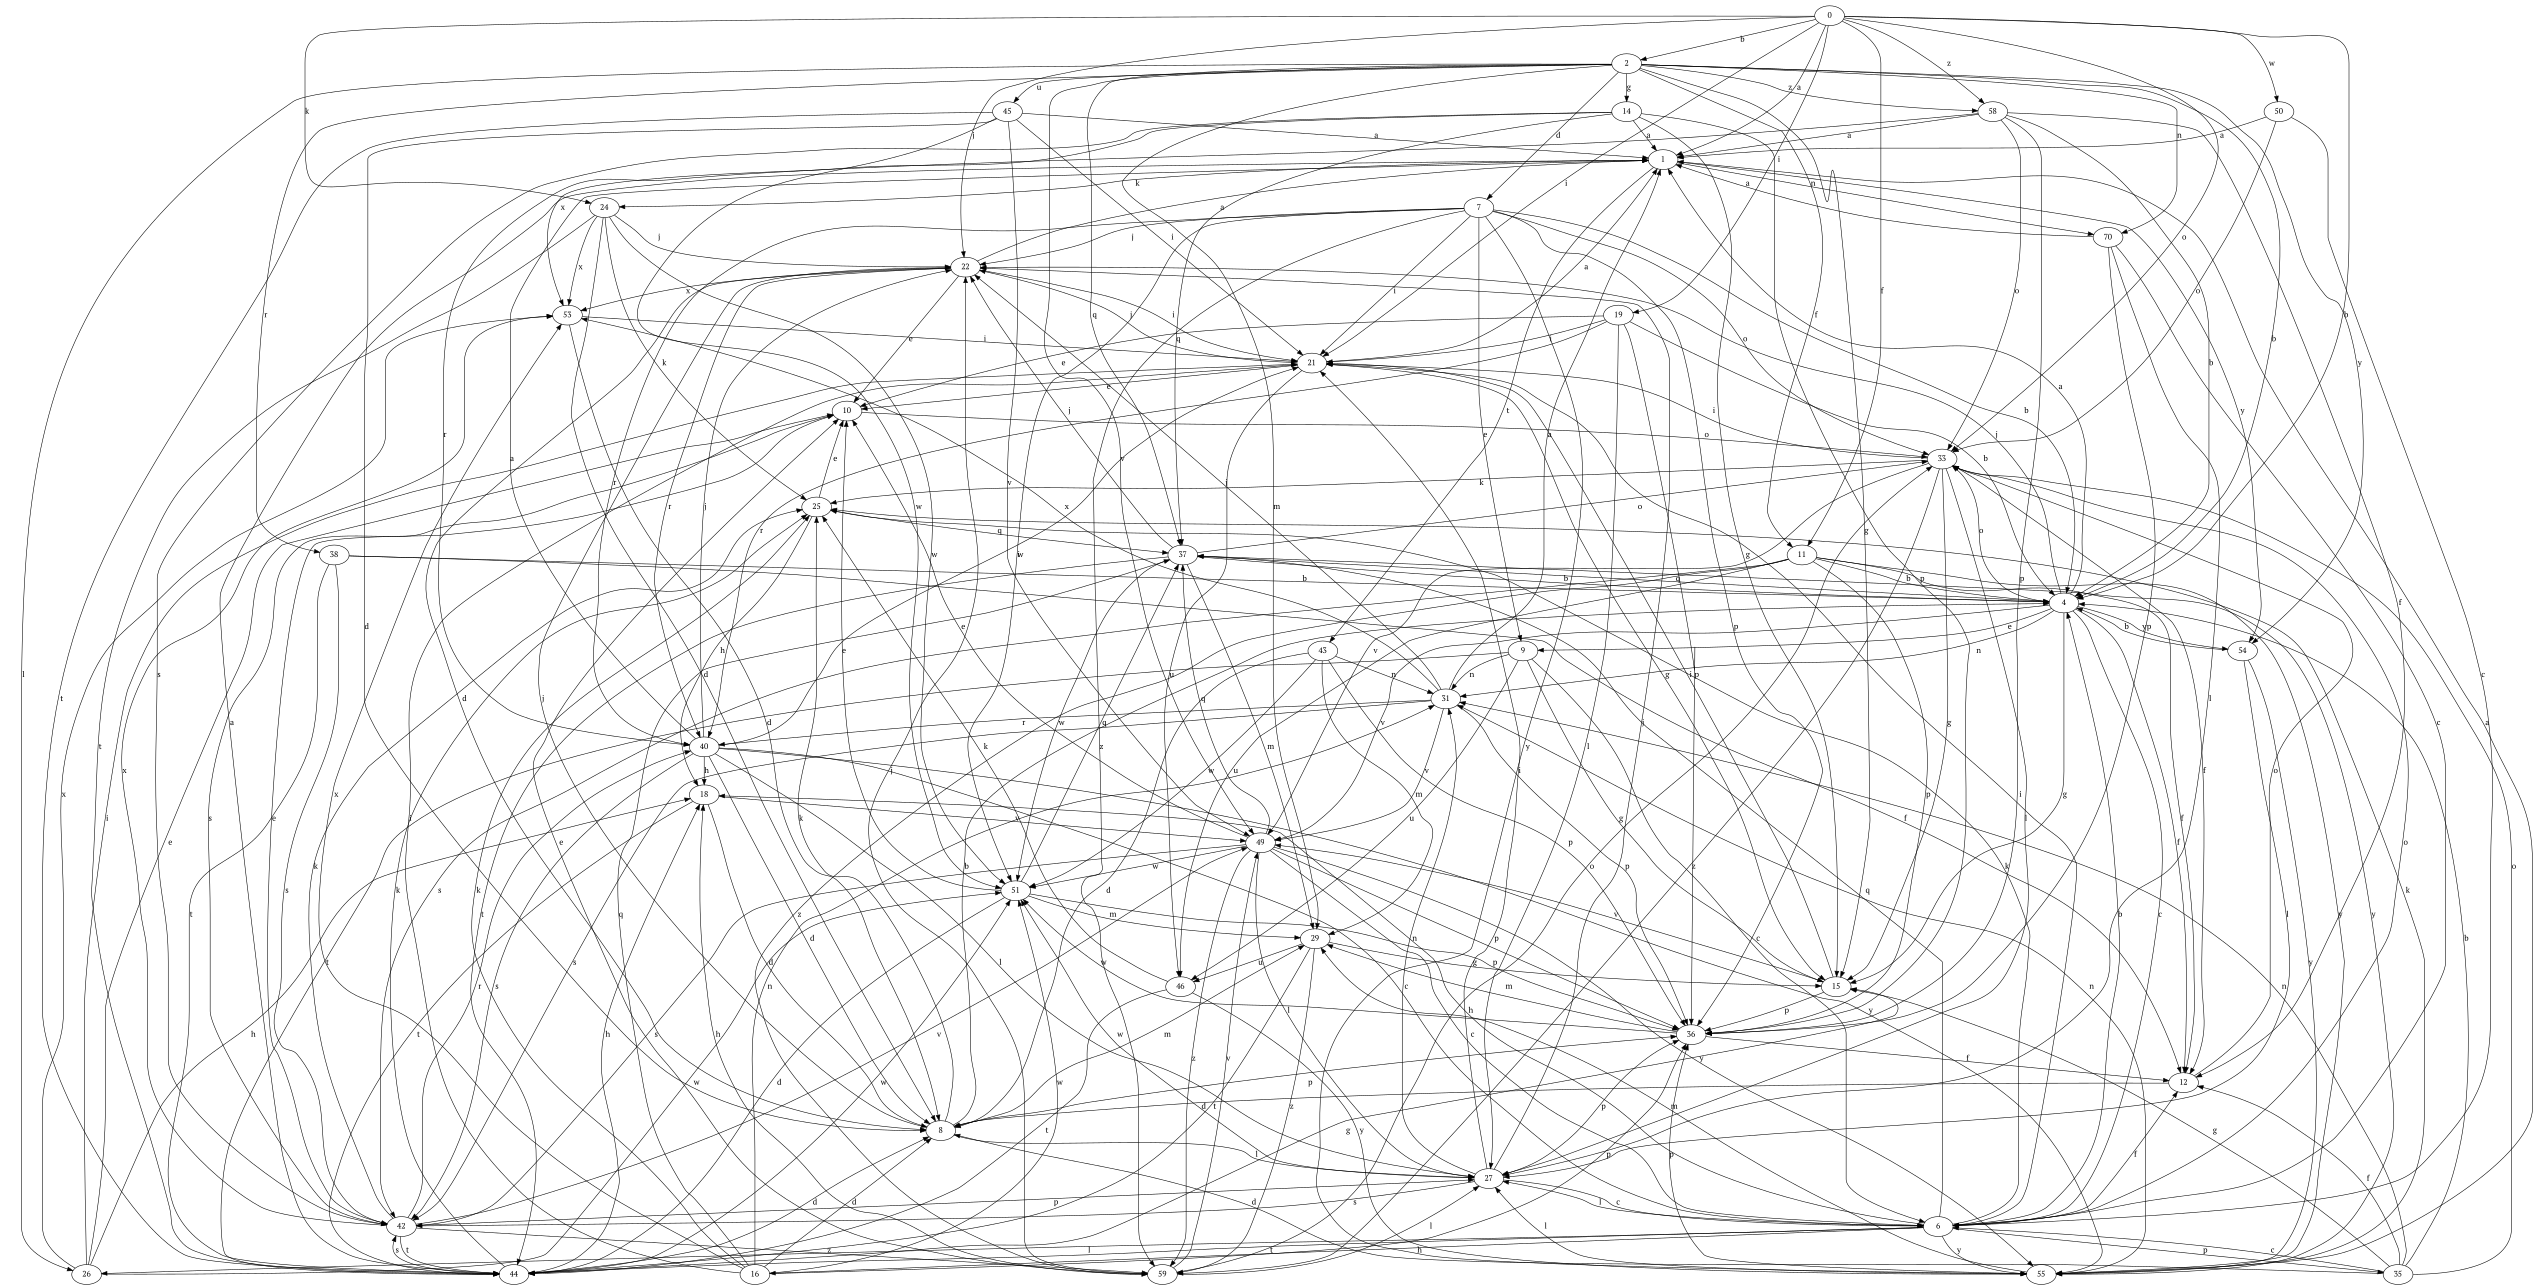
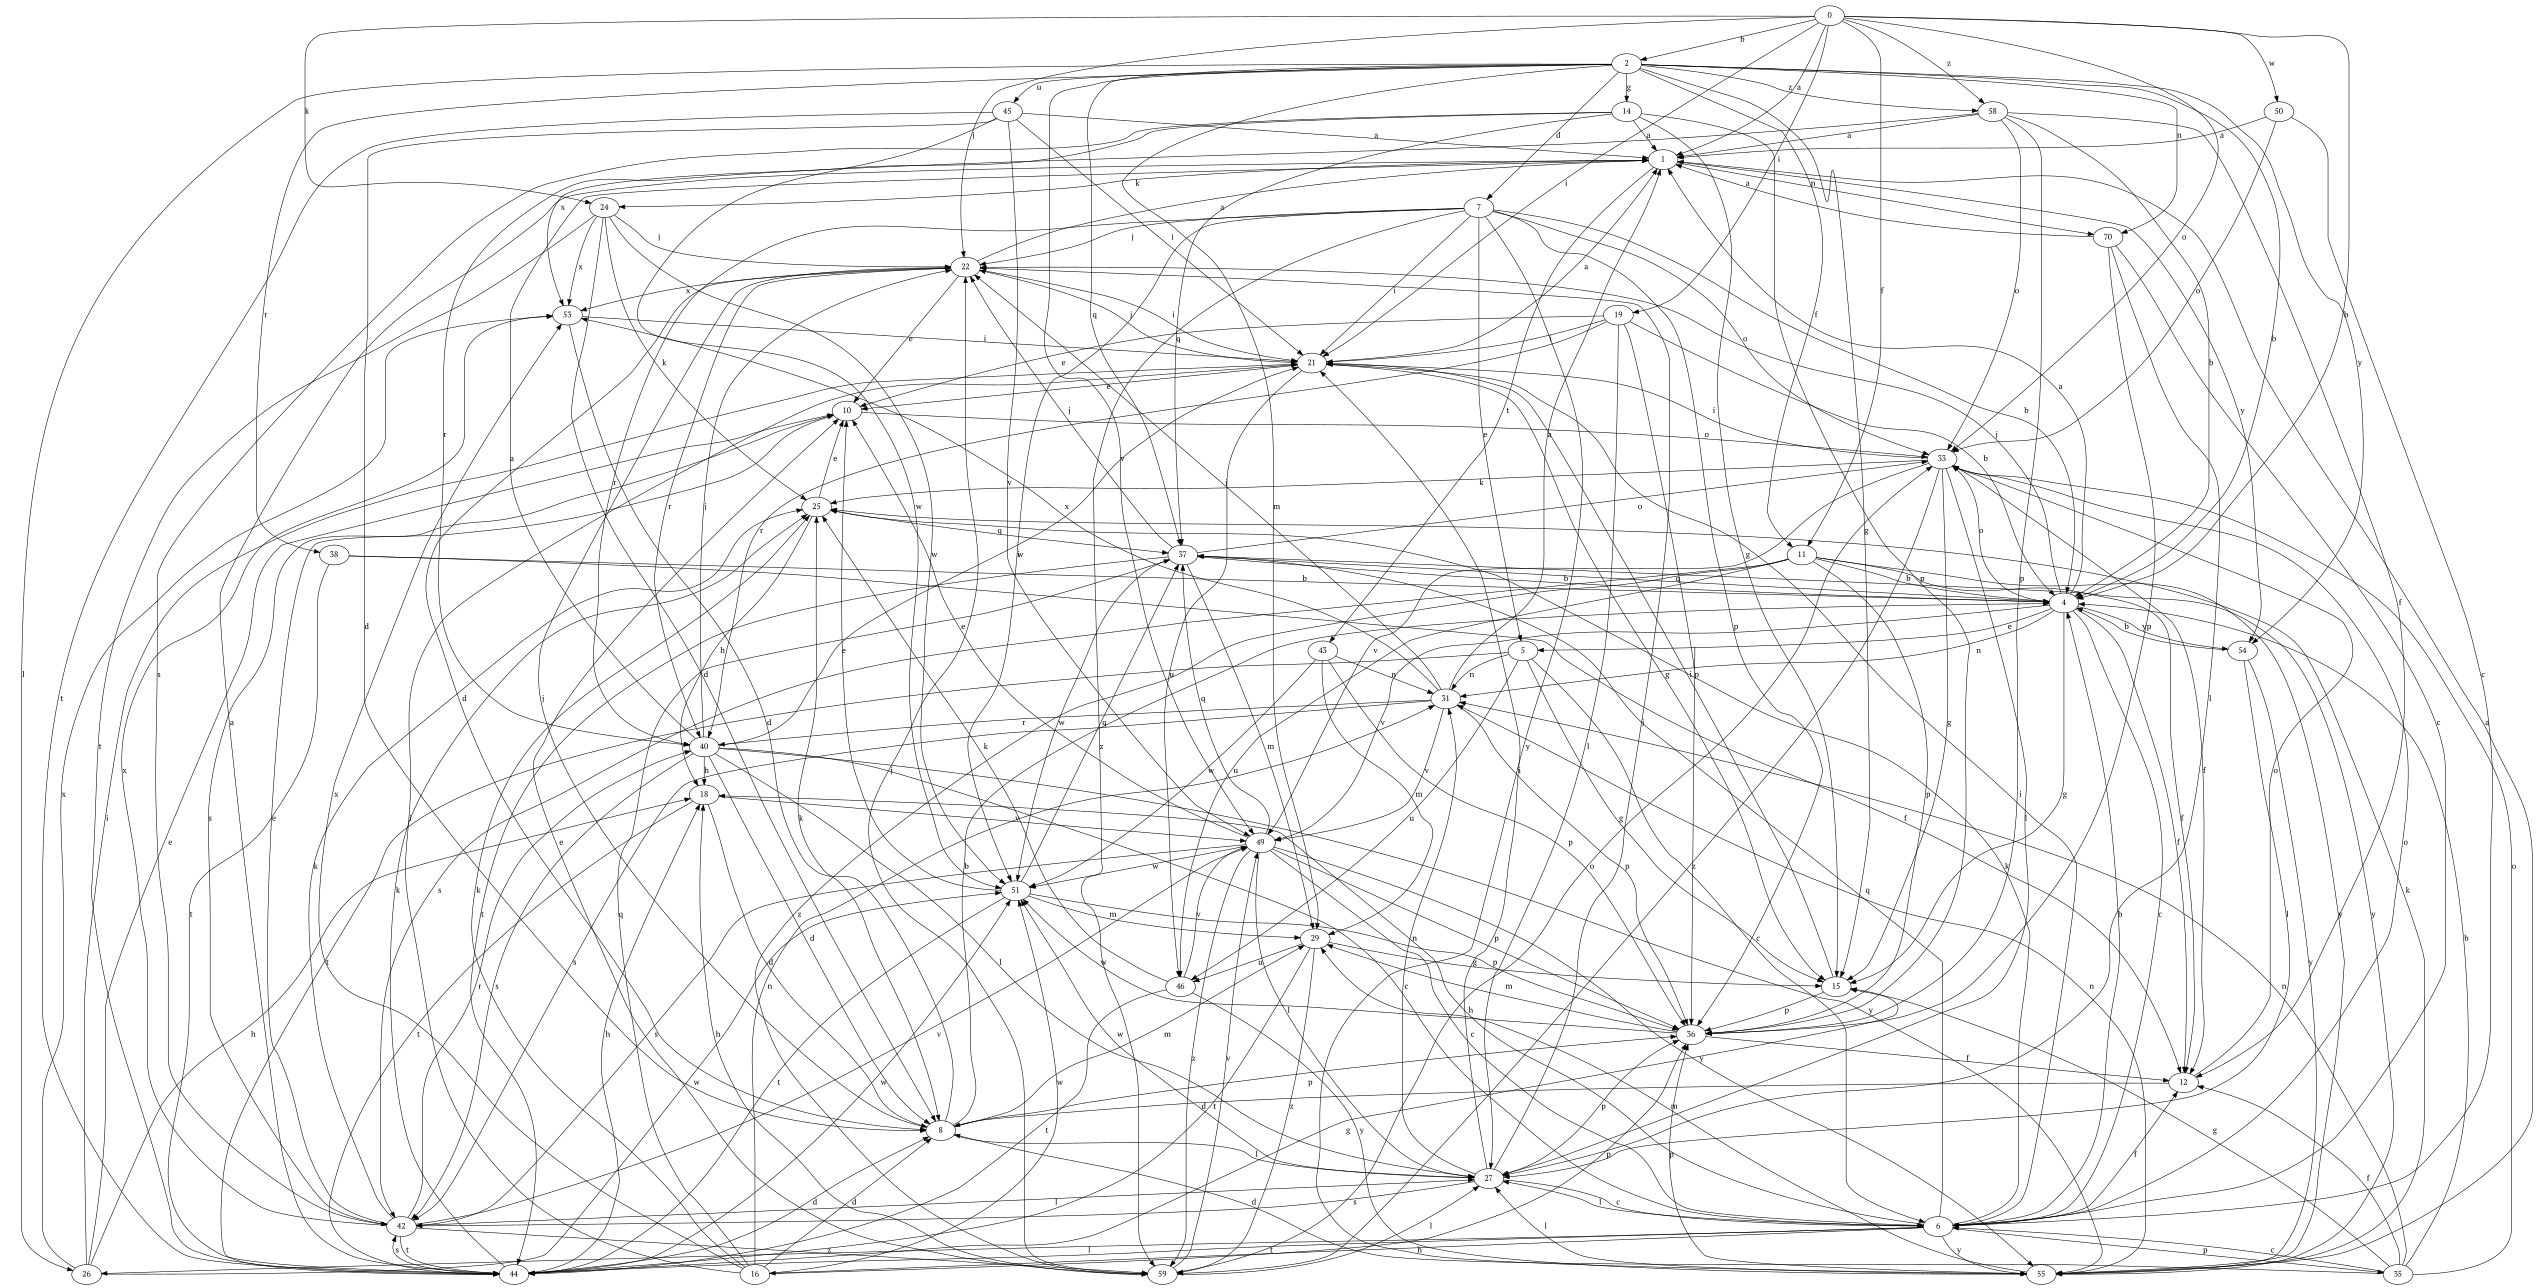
(1523, 651) -> (1523, 651)
(1105, 882) -> none
(1555, 901) -> (1198, 904)
(282, 911) -> none
(779, 1083) -> (779, 1083)
(1056, 1203) -> (1056, 1203)
